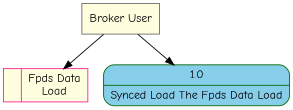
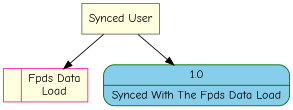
(121, 19) -> (121, 19)
(197, 95) -> (197, 95)
